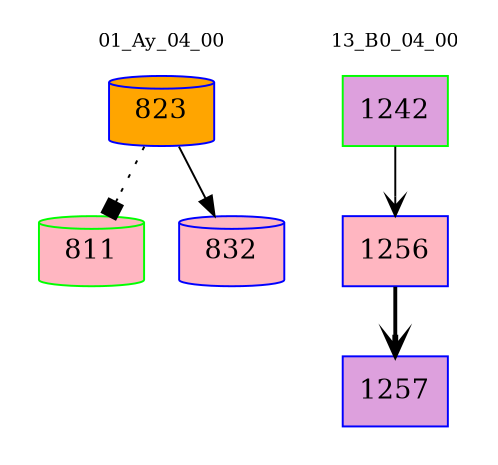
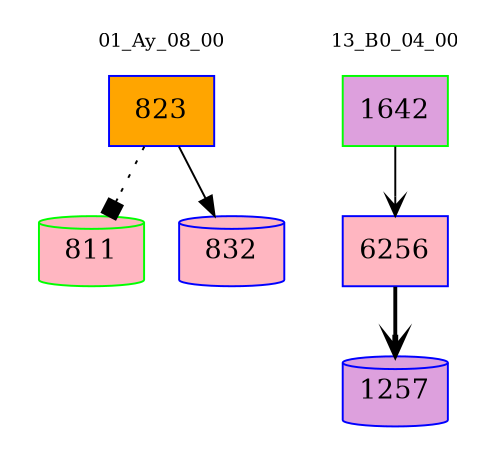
(162, 42) -> (162, 42)
(162, 111) -> (162, 111)
(395, 111) -> (395, 111)
(395, 251) -> (395, 251)
(395, 391) -> (395, 391)
